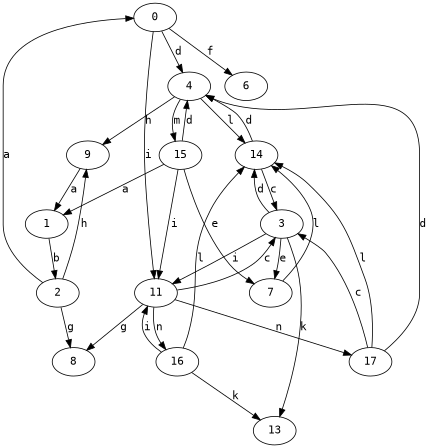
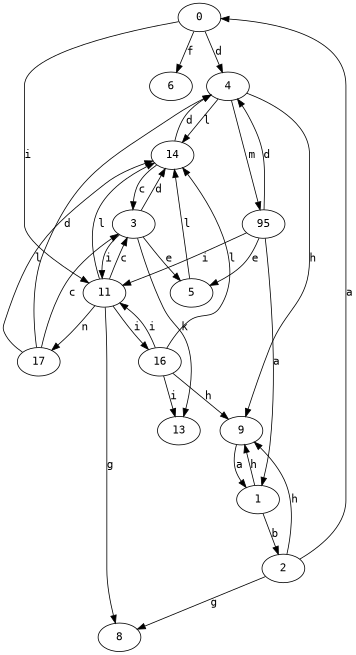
(180, 155) -> (264, 224)
none -> (97, 212)
(271, 293) -> (192, 293)
(160, 327) -> (137, 327)
none -> (198, 394)
(236, 396) -> (174, 396)
none -> (251, 469)
